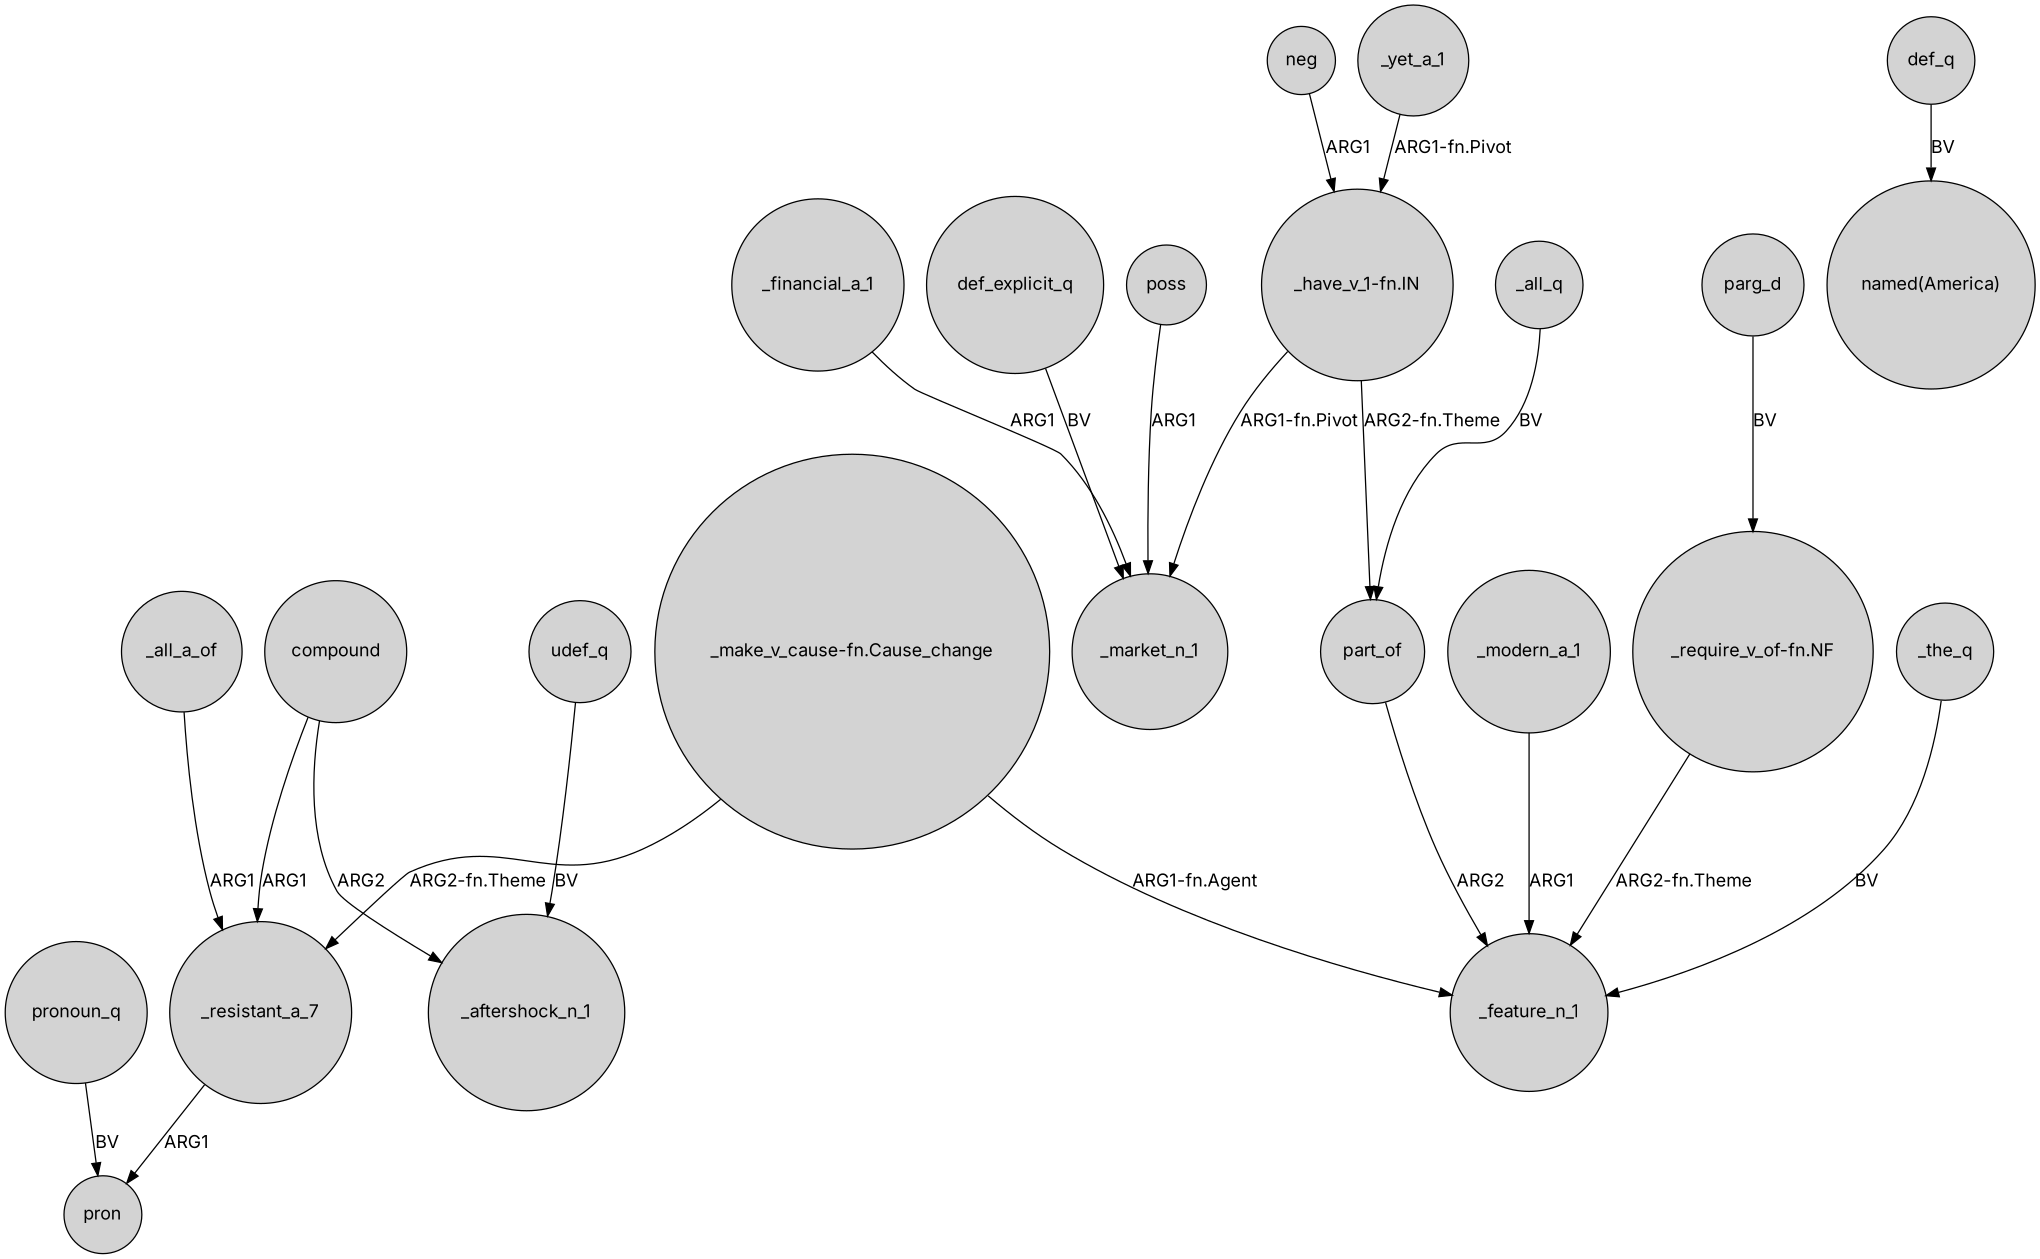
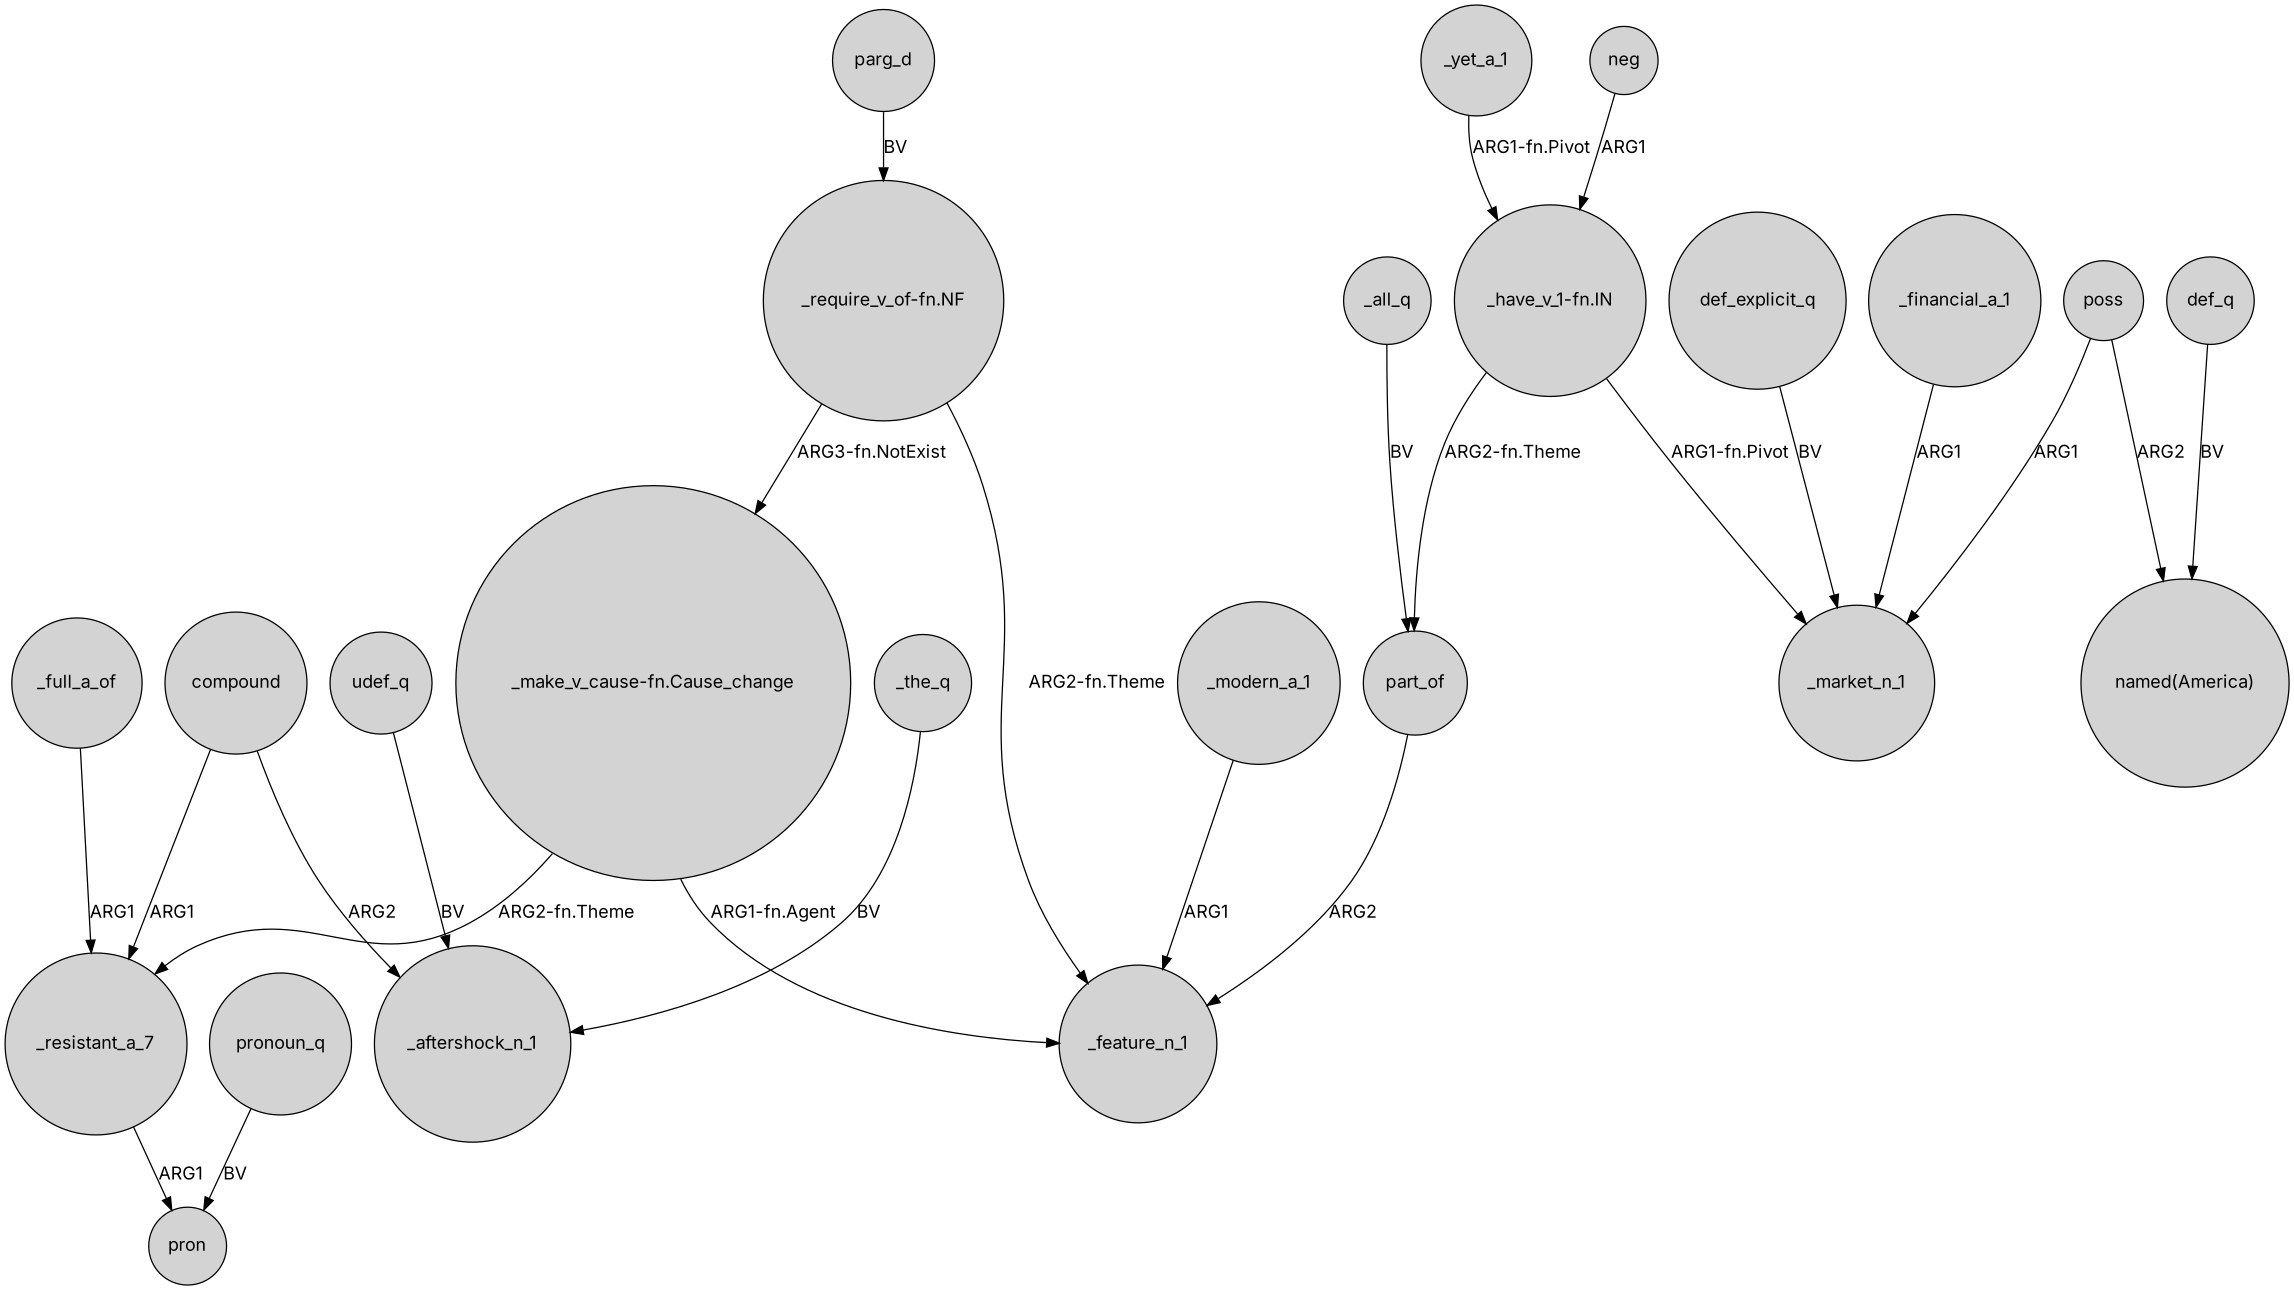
none -> (792, 453)
none -> (2136, 454)
(182, 652) -> (77, 683)
(1830, 897) -> (813, 945)
